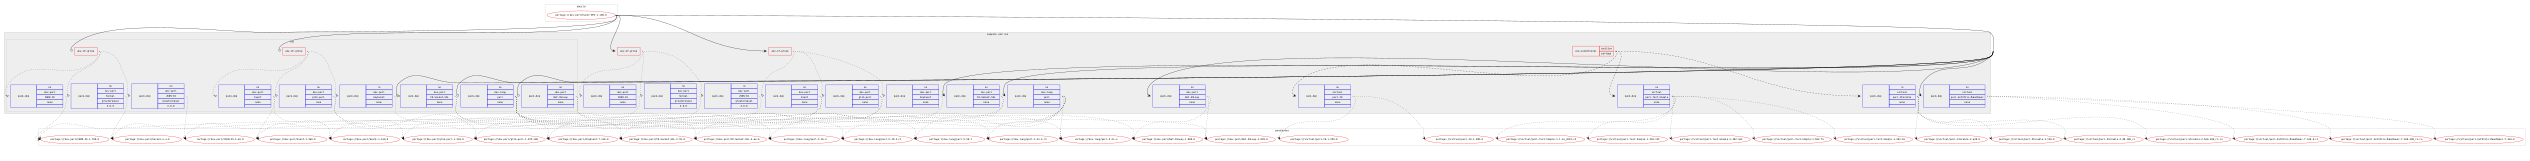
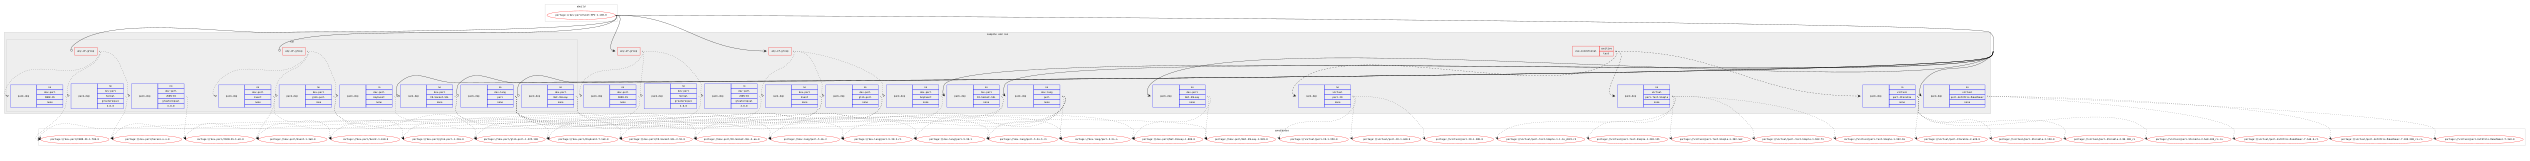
(1606, 53) -> (1606, 53)
none -> (1387, 139)
